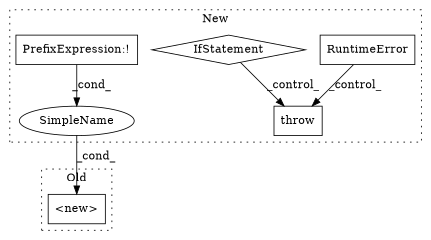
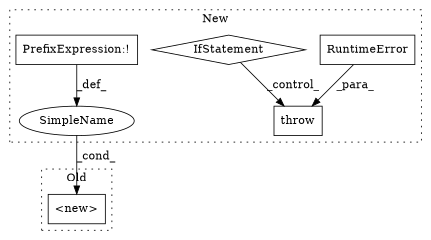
(92, 85) -> (92, 85)
(355, 85) -> (355, 85)
